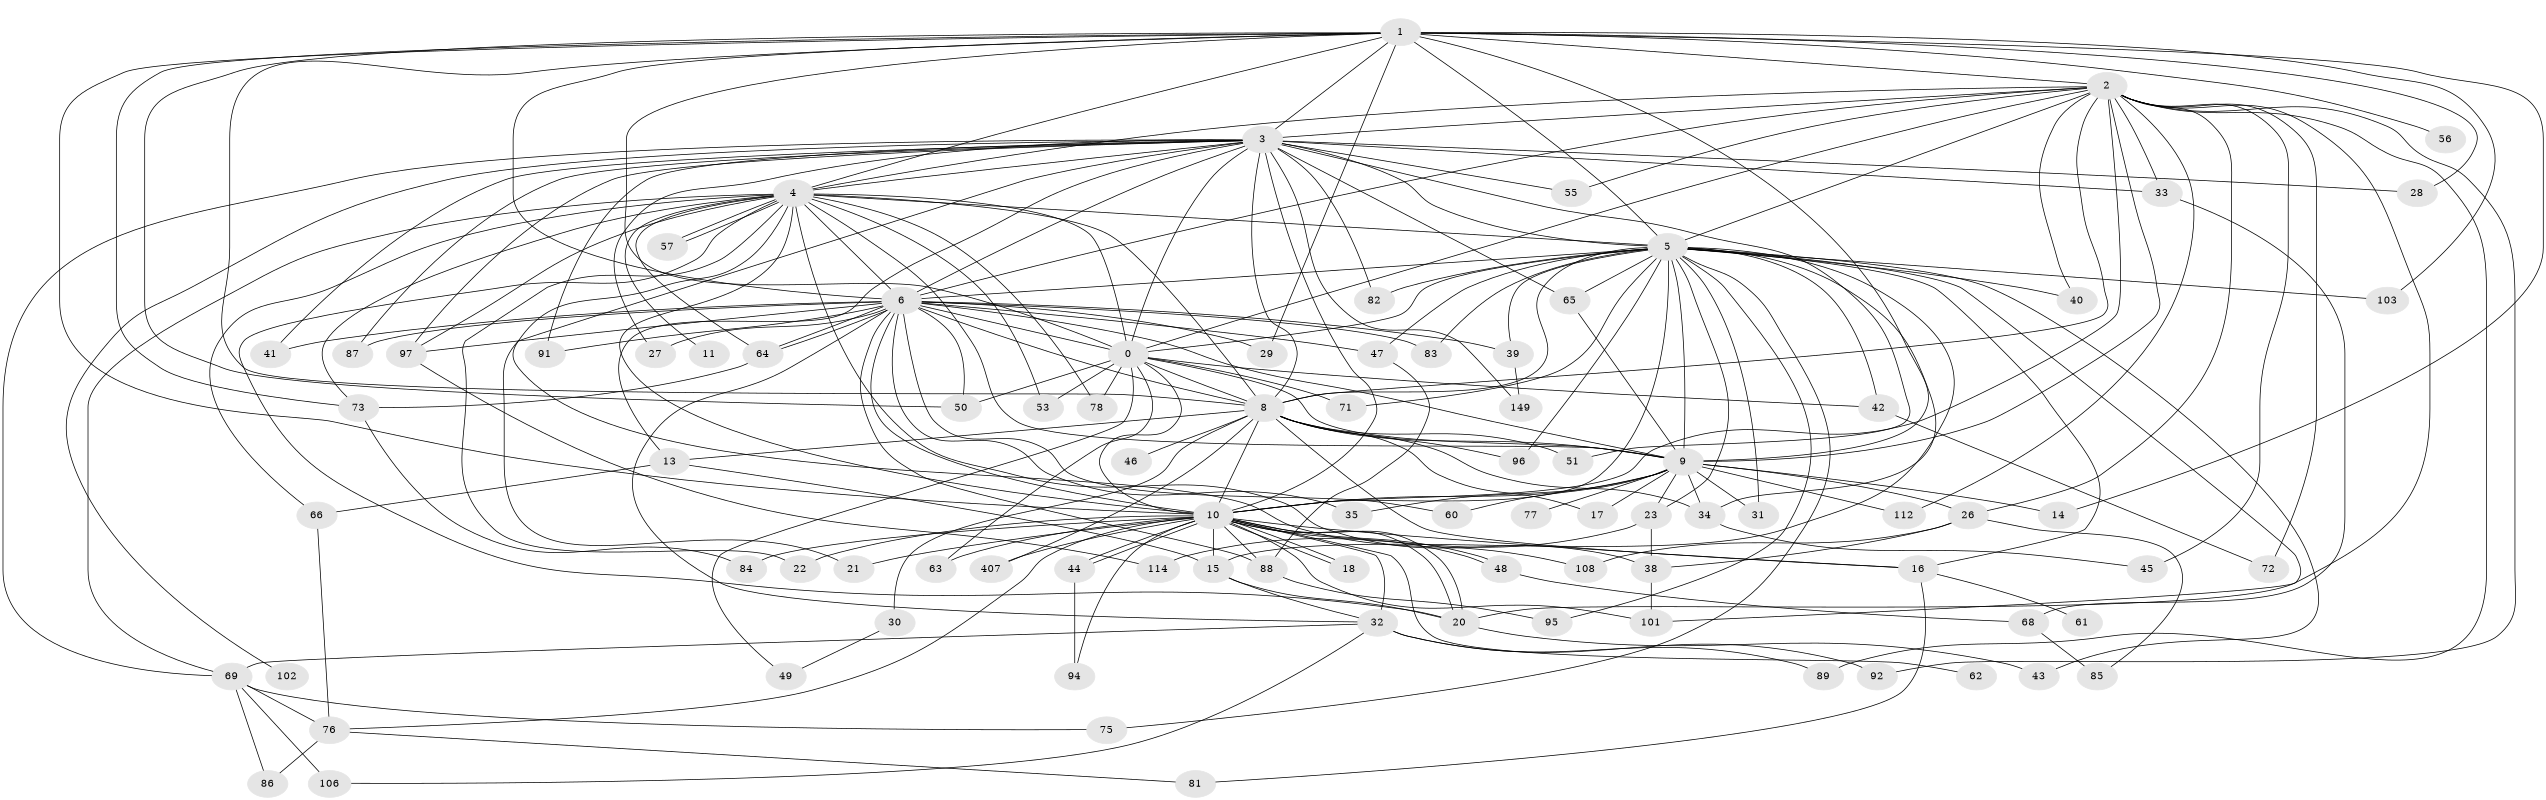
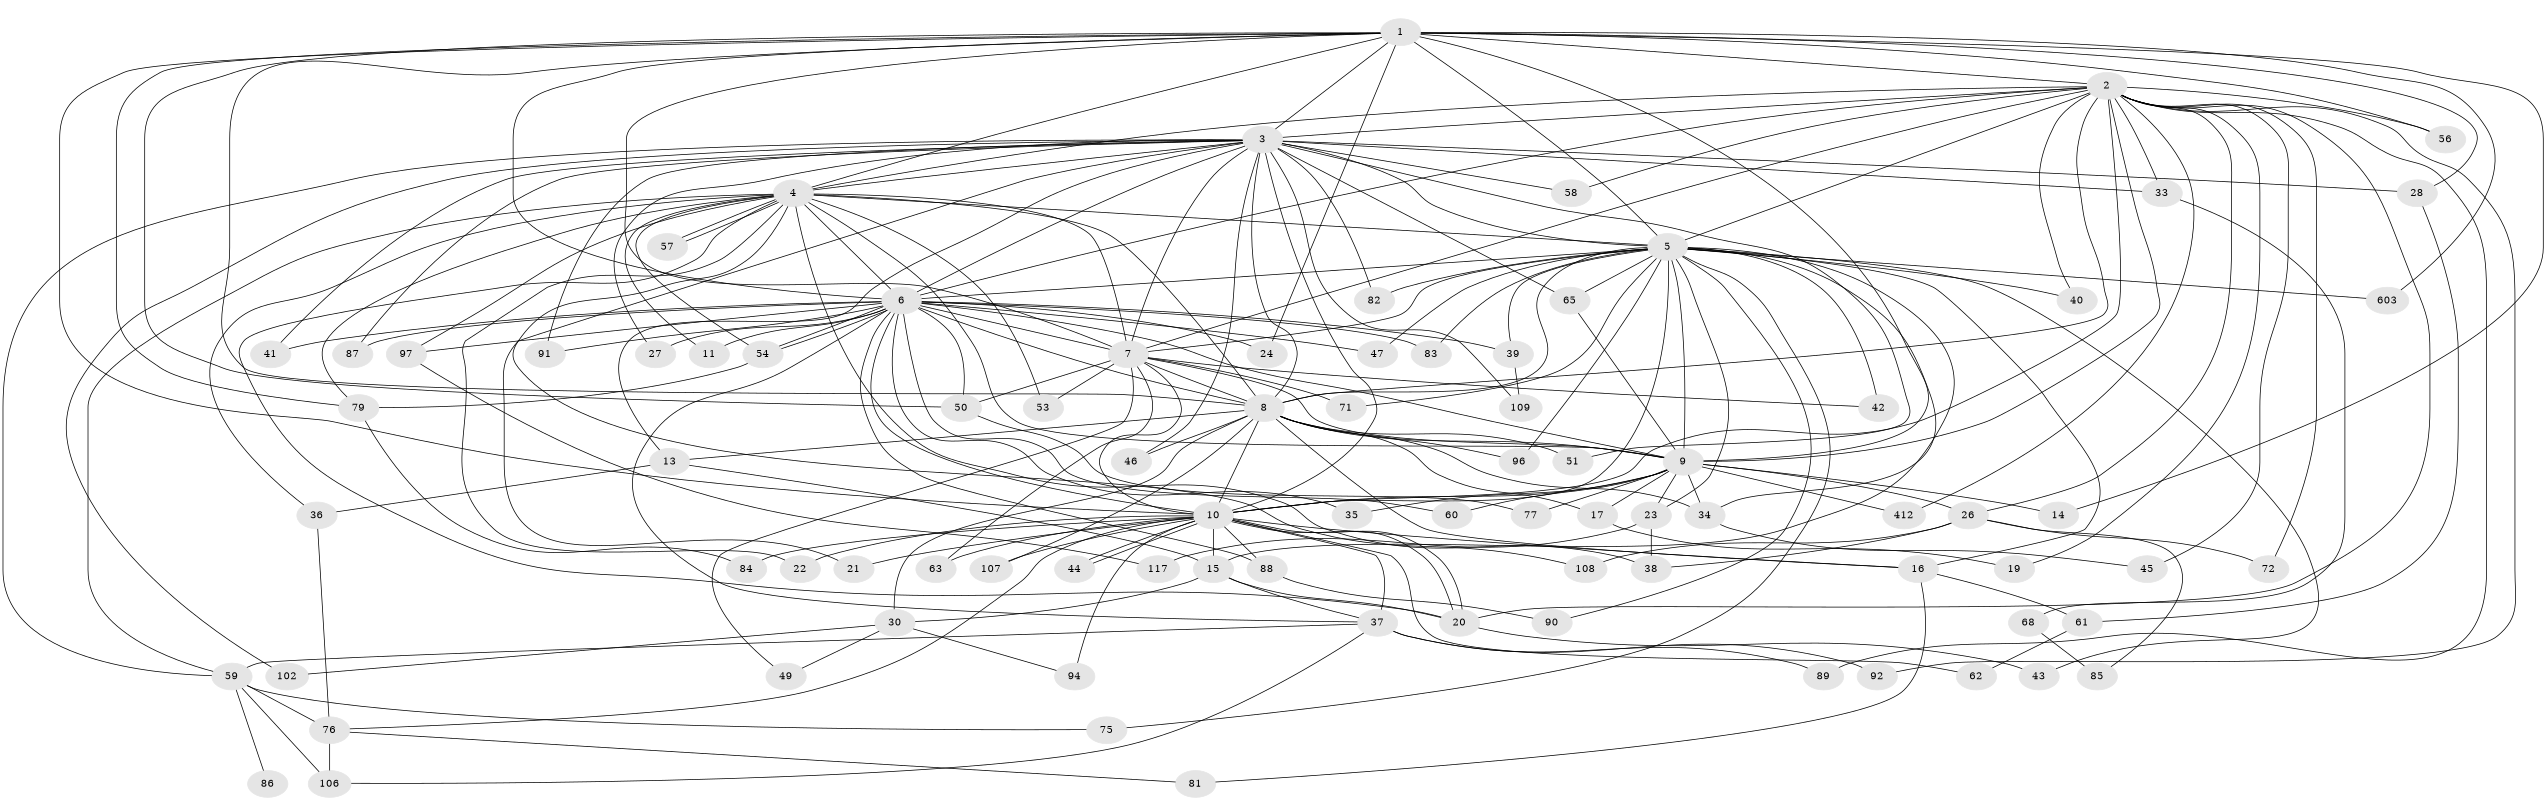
none -> (2280, 101)
(665, 170) -> (1232, 309)
(1571, 193) -> (1571, 193)
(2387, 301) -> (2387, 301)
none -> (772, 331)
(763, 354) -> (763, 354)
(1128, 354) -> (1128, 354)
(1267, 354) -> (1267, 354)
(359, 408) -> (359, 408)
(1097, 408) -> none
(1521, 408) -> (1521, 408)
(772, 442) -> none
(1383, 470) -> none
none -> (1114, 478)
(2065, 485) -> (2161, 541)
(317, 515) -> (317, 515)
(1759, 515) -> none
(1904, 515) -> (1904, 515)
none -> (2432, 543)
(991, 569) -> (991, 569)
(1158, 569) -> (1158, 569)
(1349, 569) -> none
(1501, 569) -> none
none -> (2014, 569)
none -> (1058, 609)
(1075, 623) -> (985, 650)
(1378, 623) -> (1378, 623)
(1552, 623) -> (1552, 623)
(1651, 623) -> none
none -> (2029, 650)
none -> (521, 656)
(232, 677) -> (232, 677)
(299, 757) -> (330, 757)
